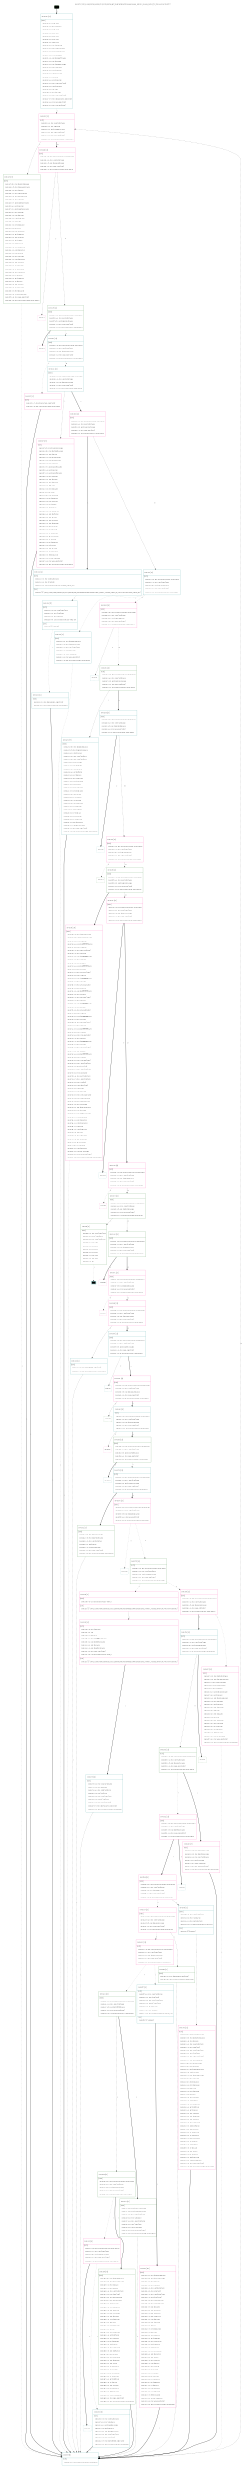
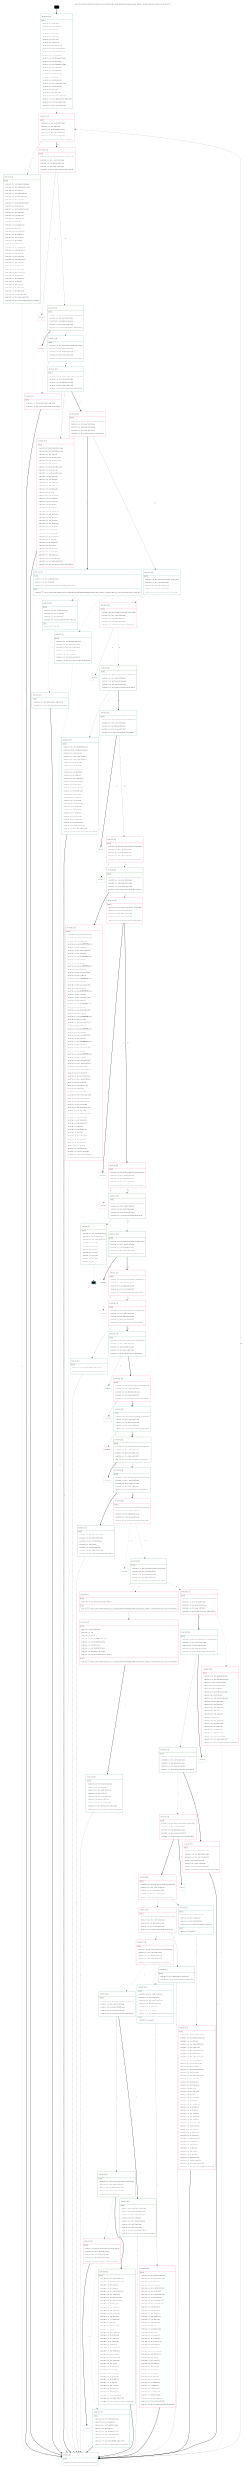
(156, 2144) -> (156, 2144)
